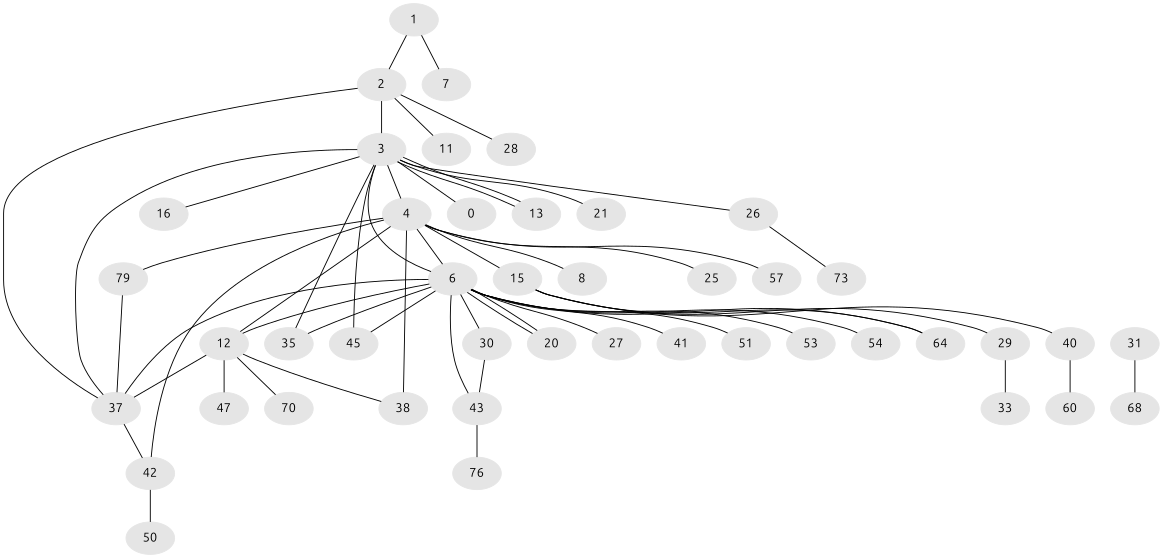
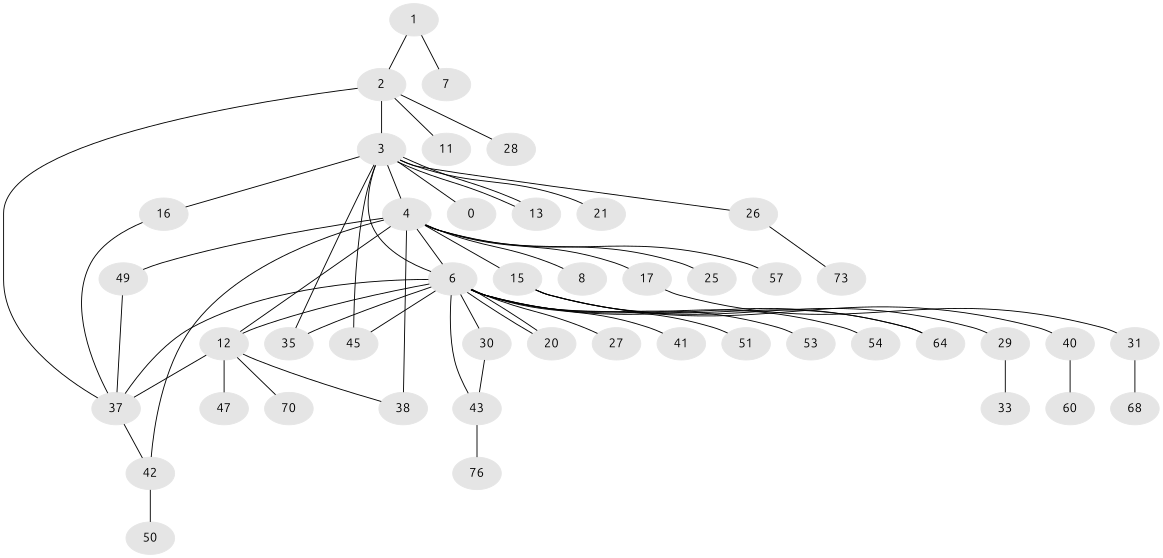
(135, 196) -> (82, 296)
(123, 279) -> (123, 279)
none -> (647, 279)
